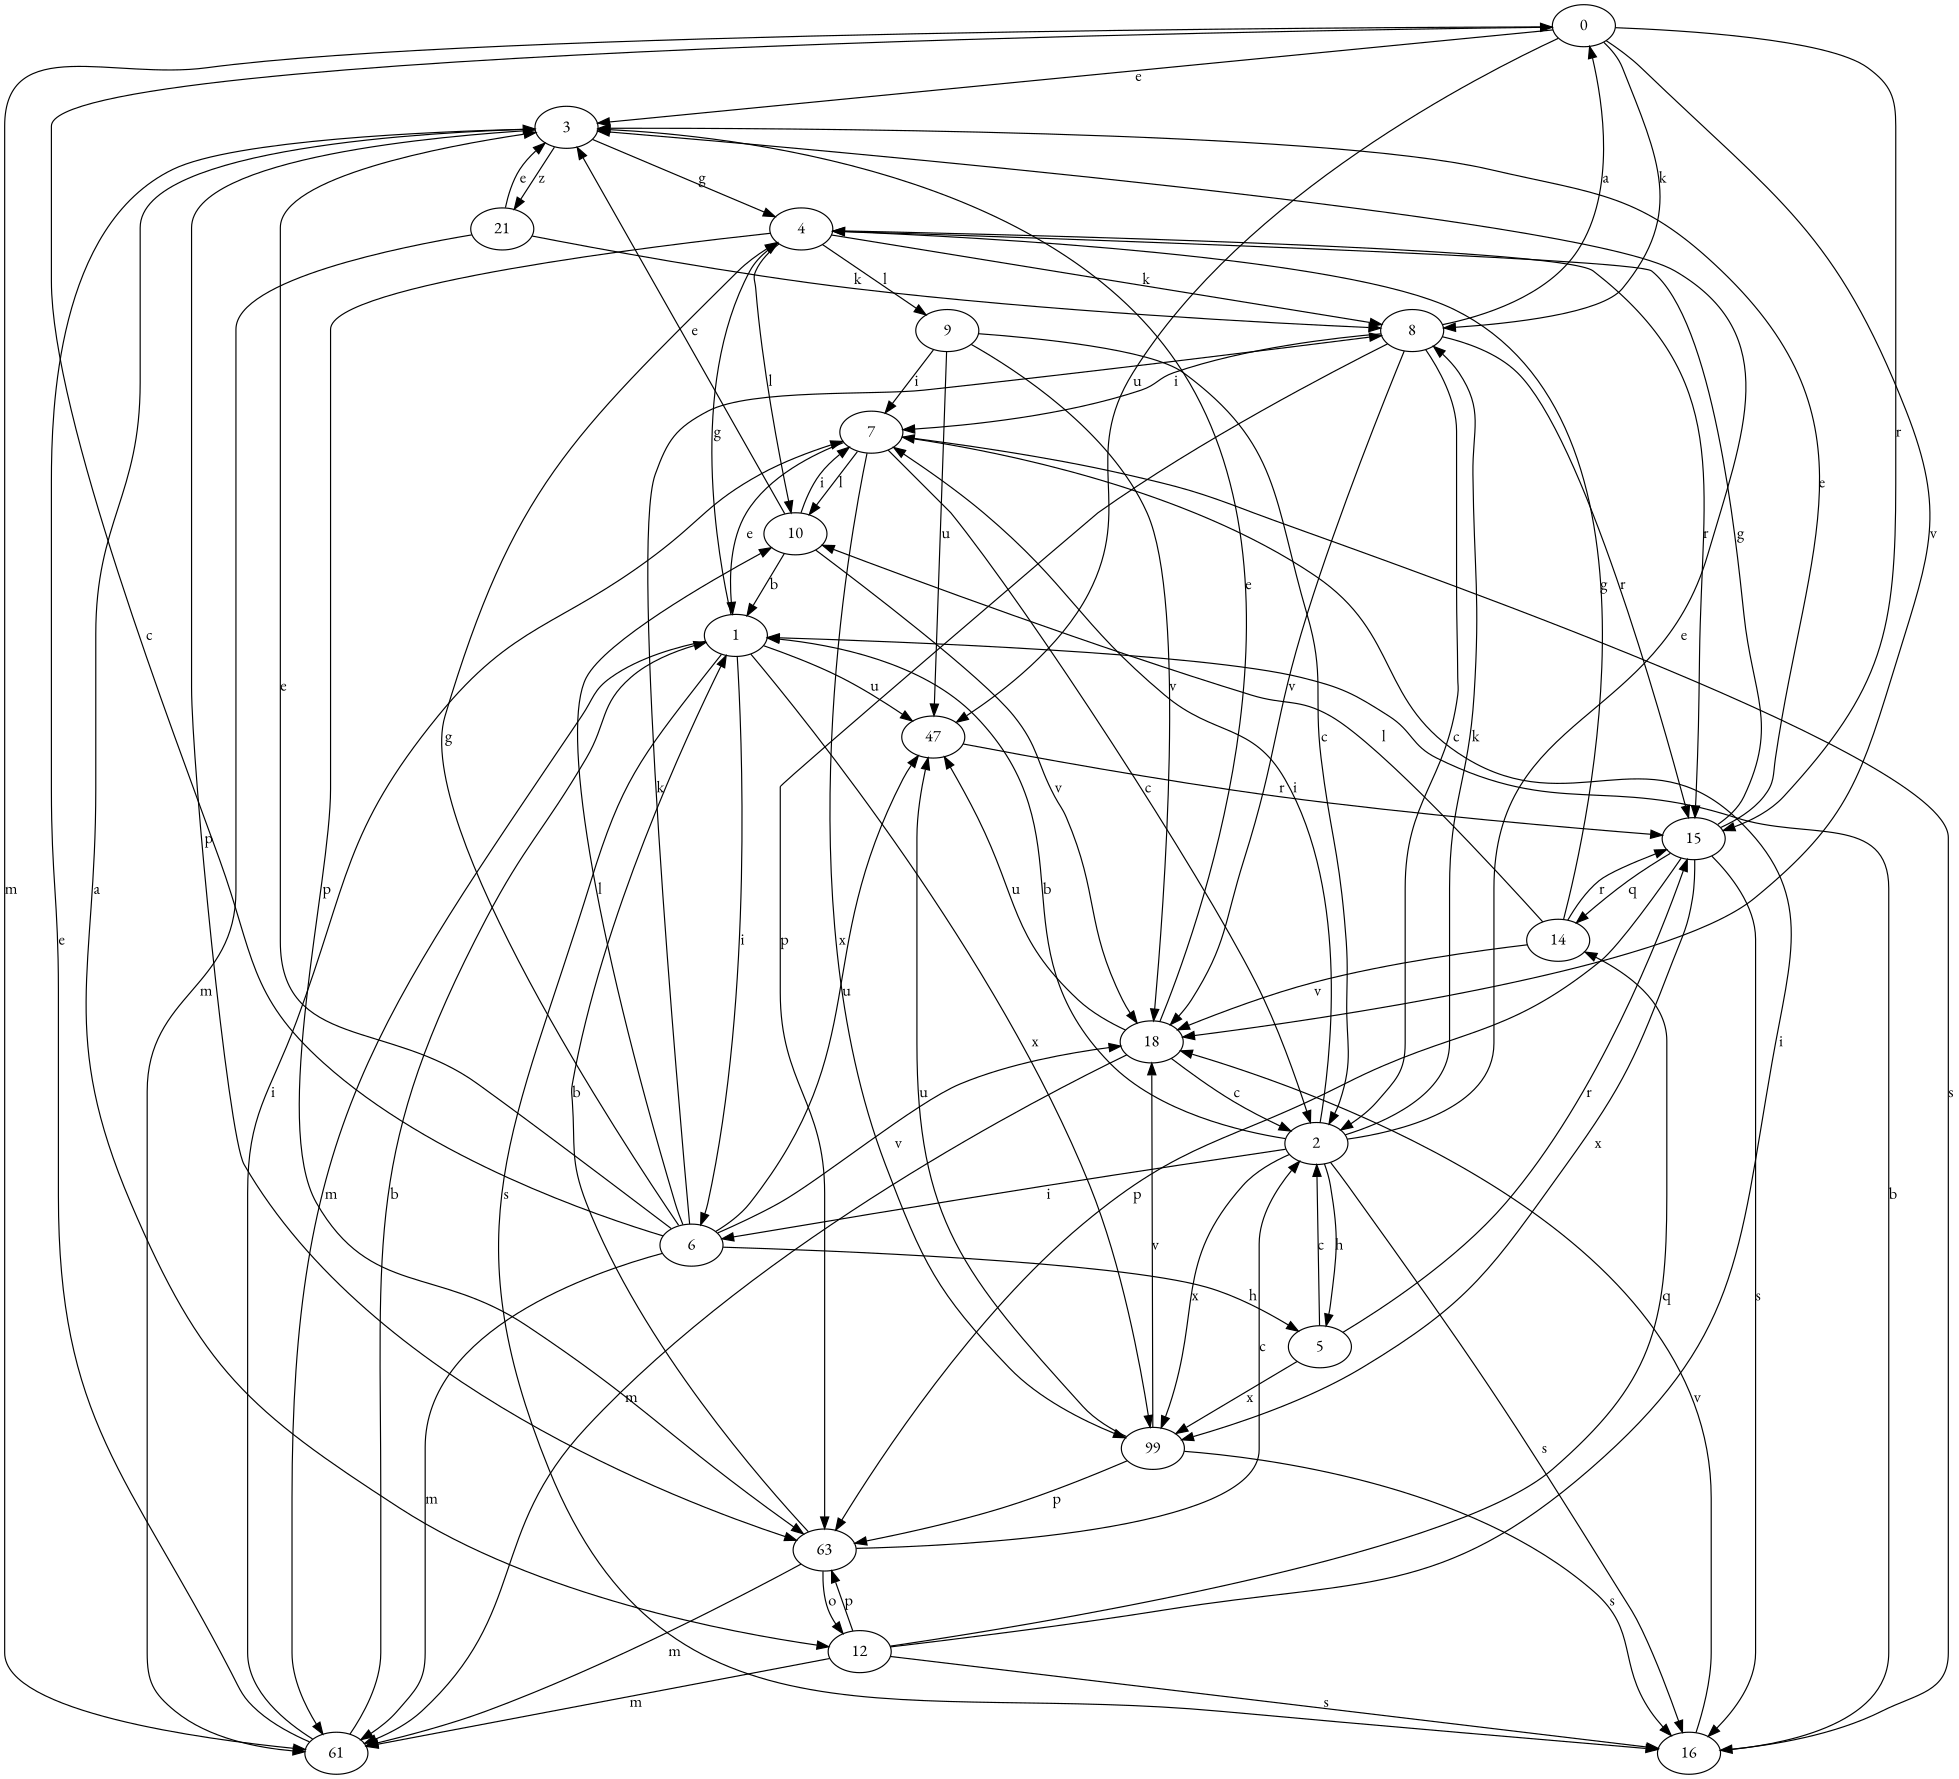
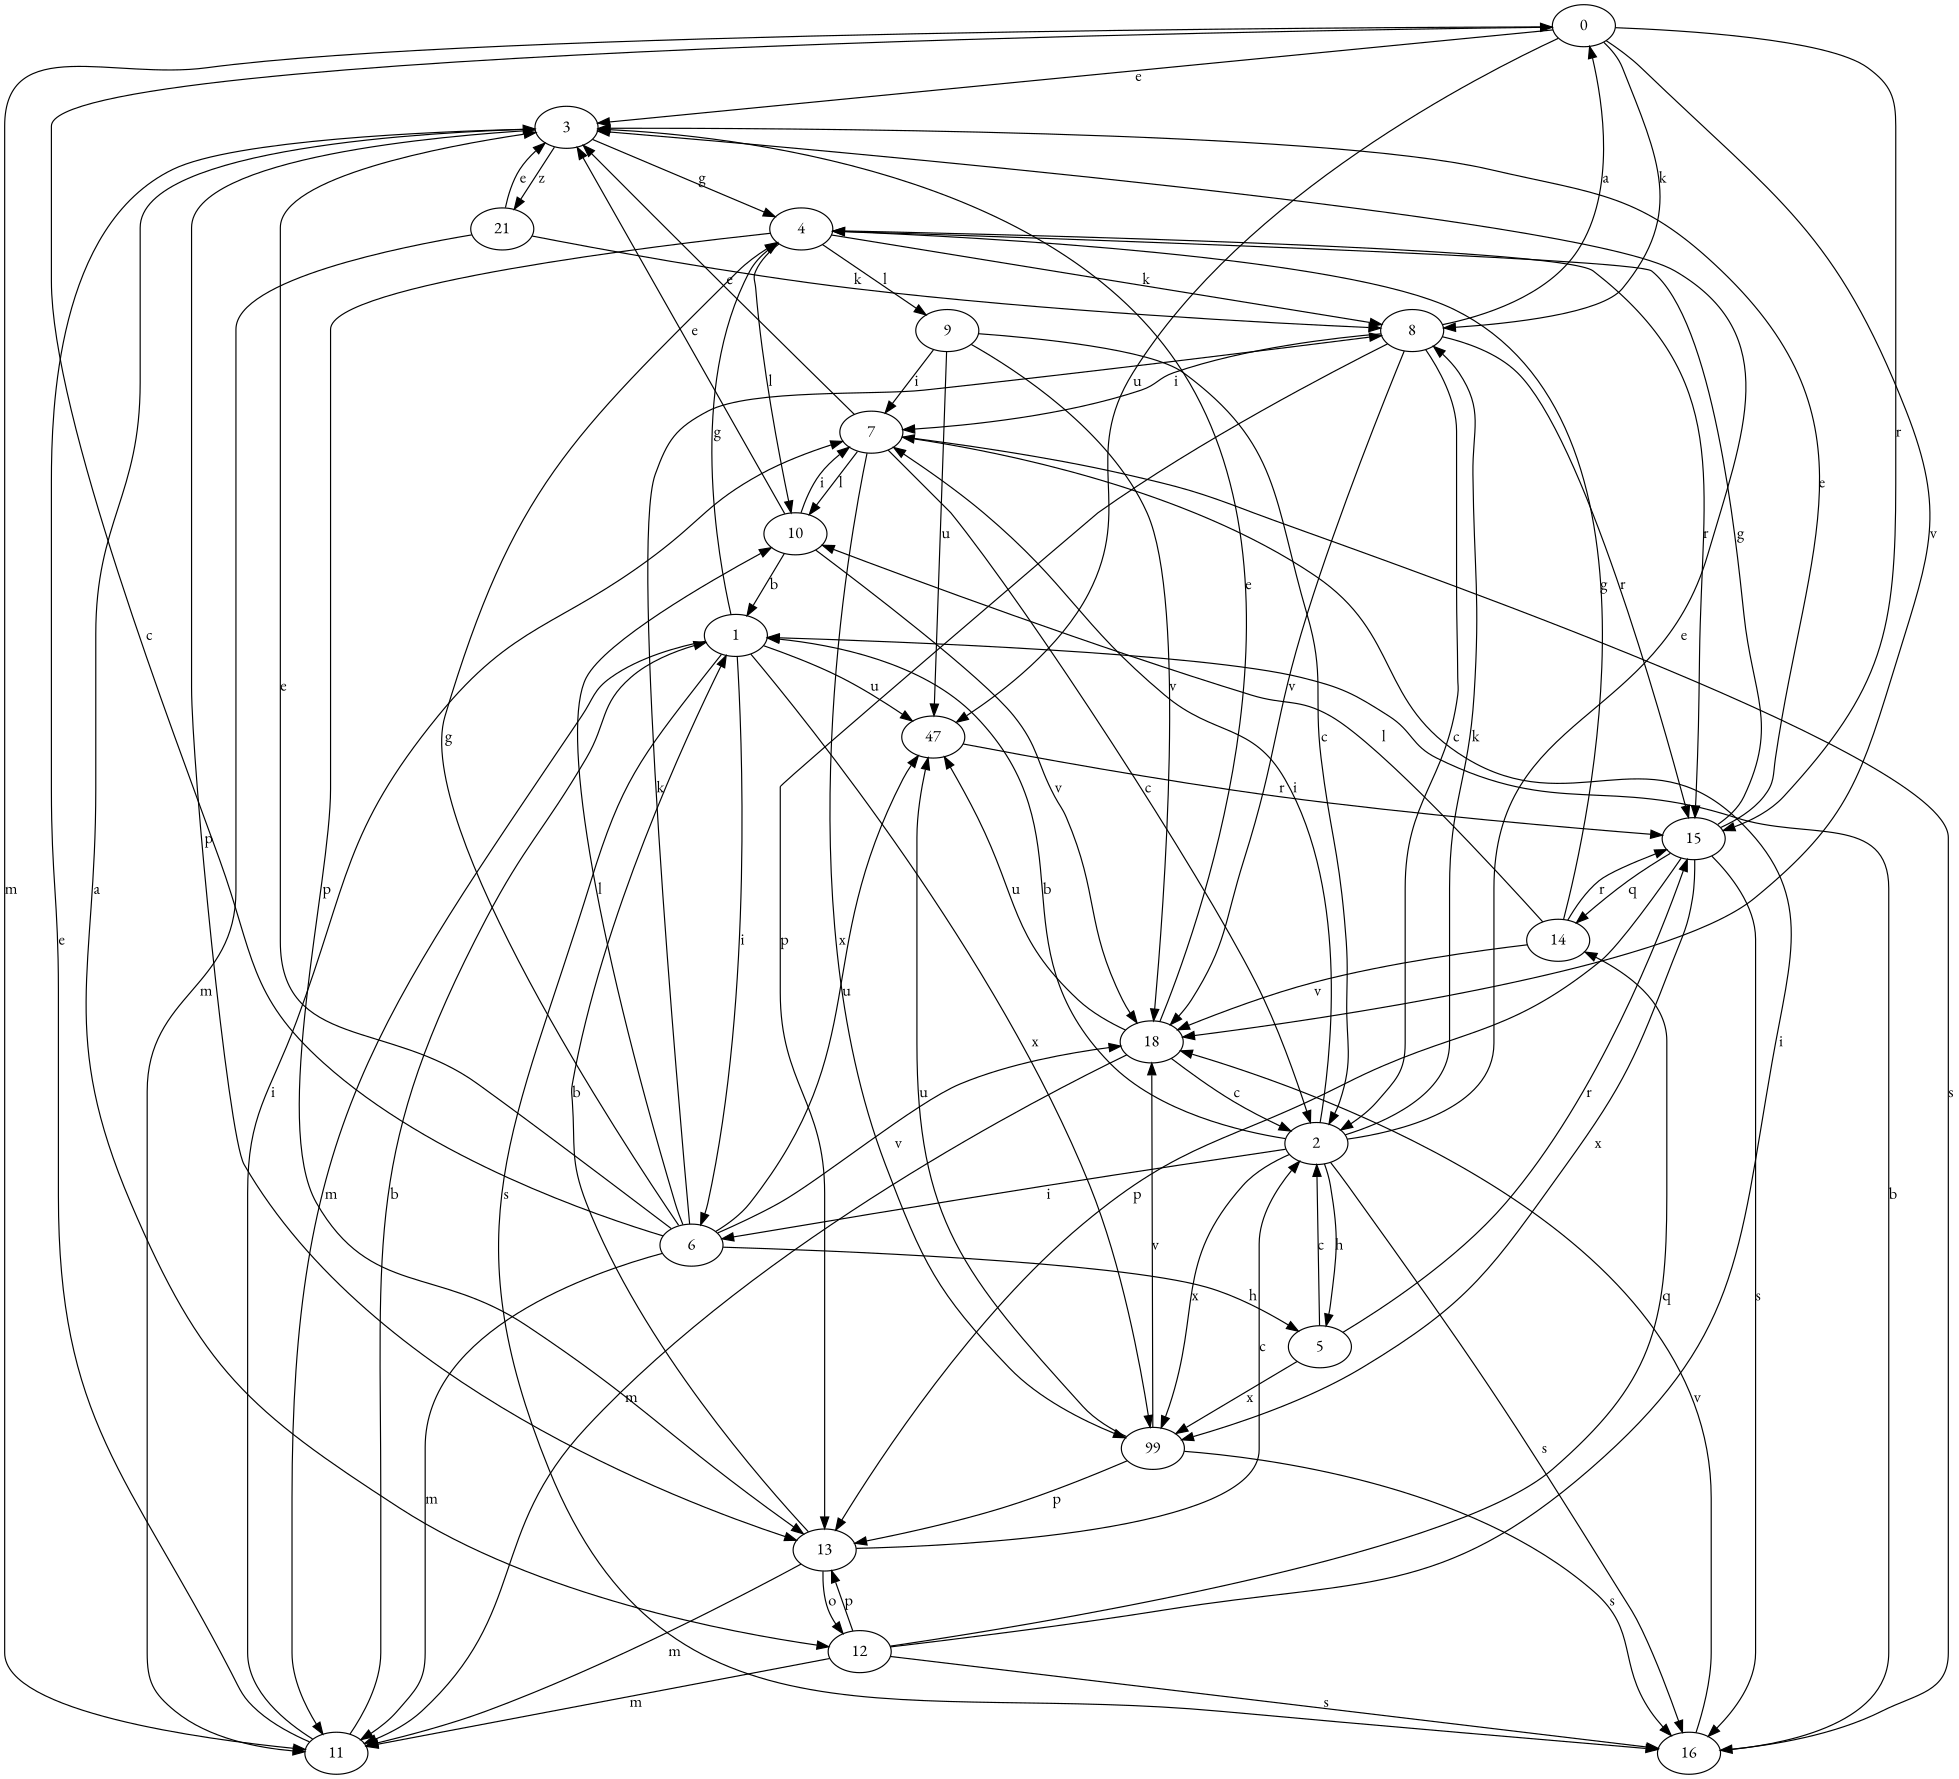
(755, 501) -> (729, 291)
(825, 1550) -> (825, 1550)
(336, 1753) -> (336, 1753)
